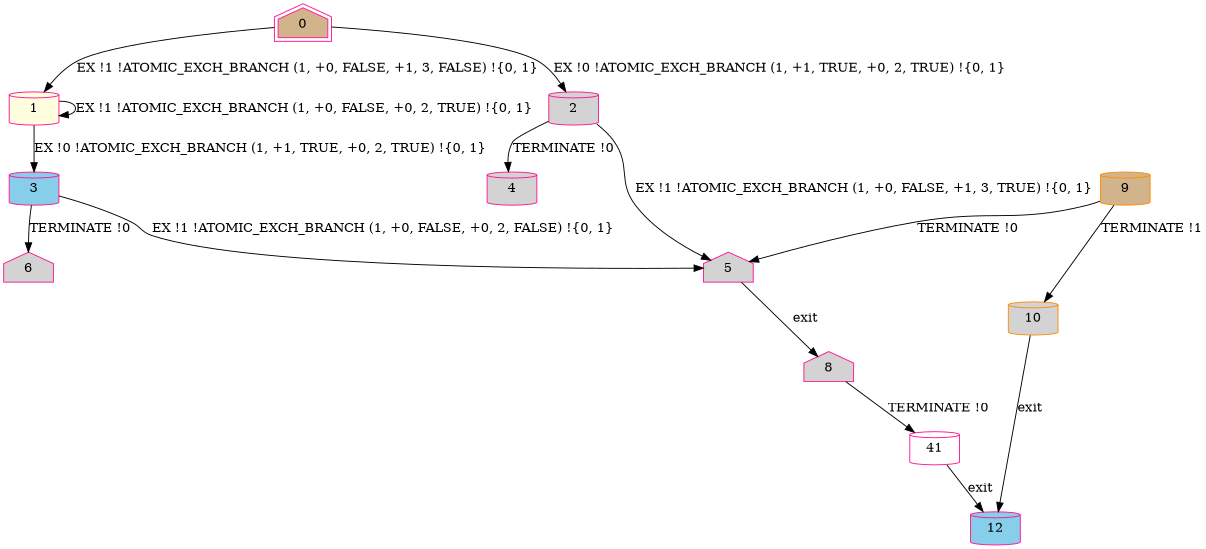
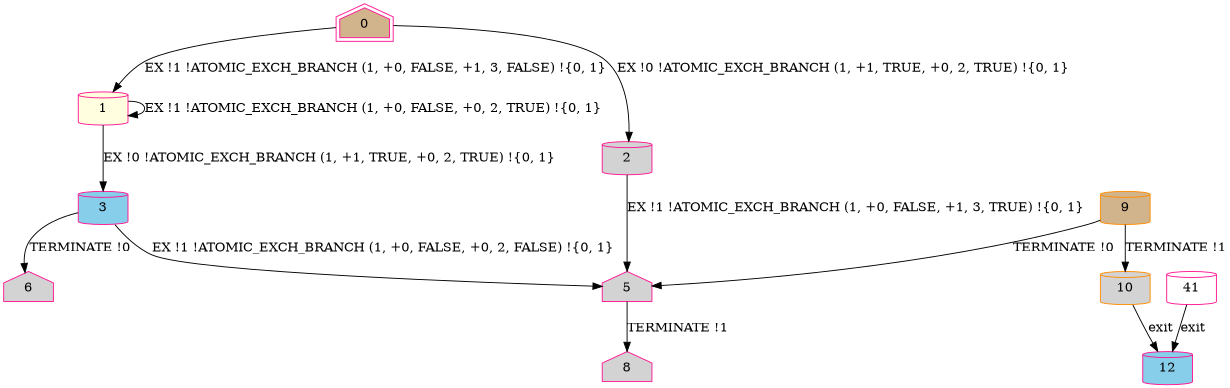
(512, 189) -> none
(806, 318) -> (678, 328)
(876, 404) -> none
